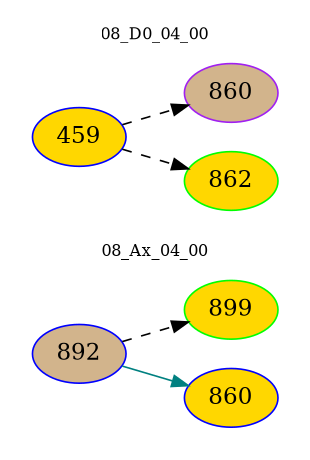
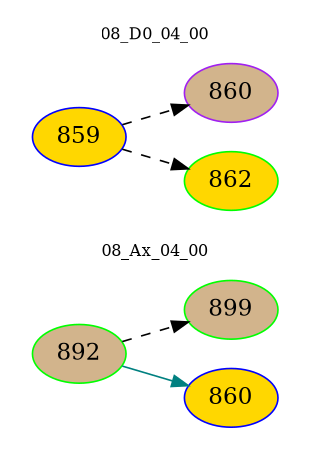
(79, 137) -> (79, 137)
(231, 310) -> (231, 310)
(79, 354) -> (79, 354)
